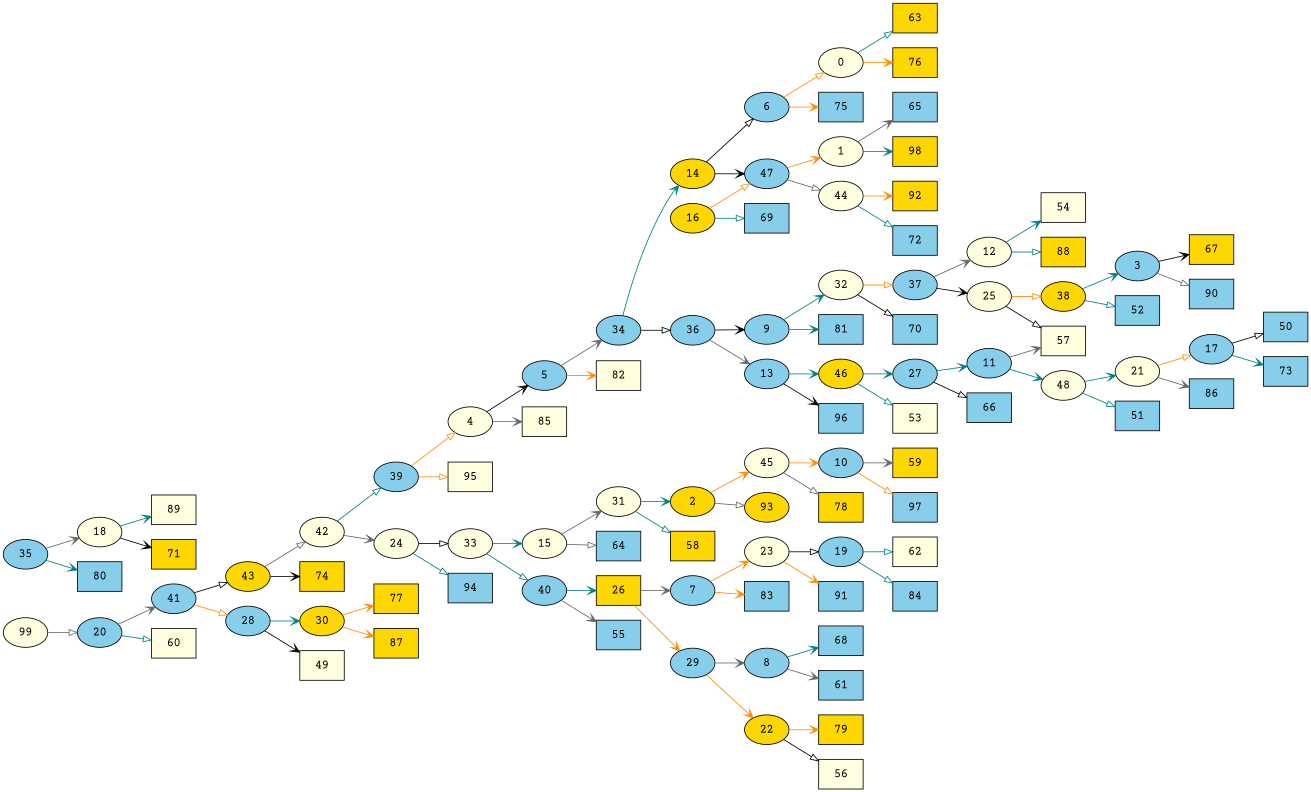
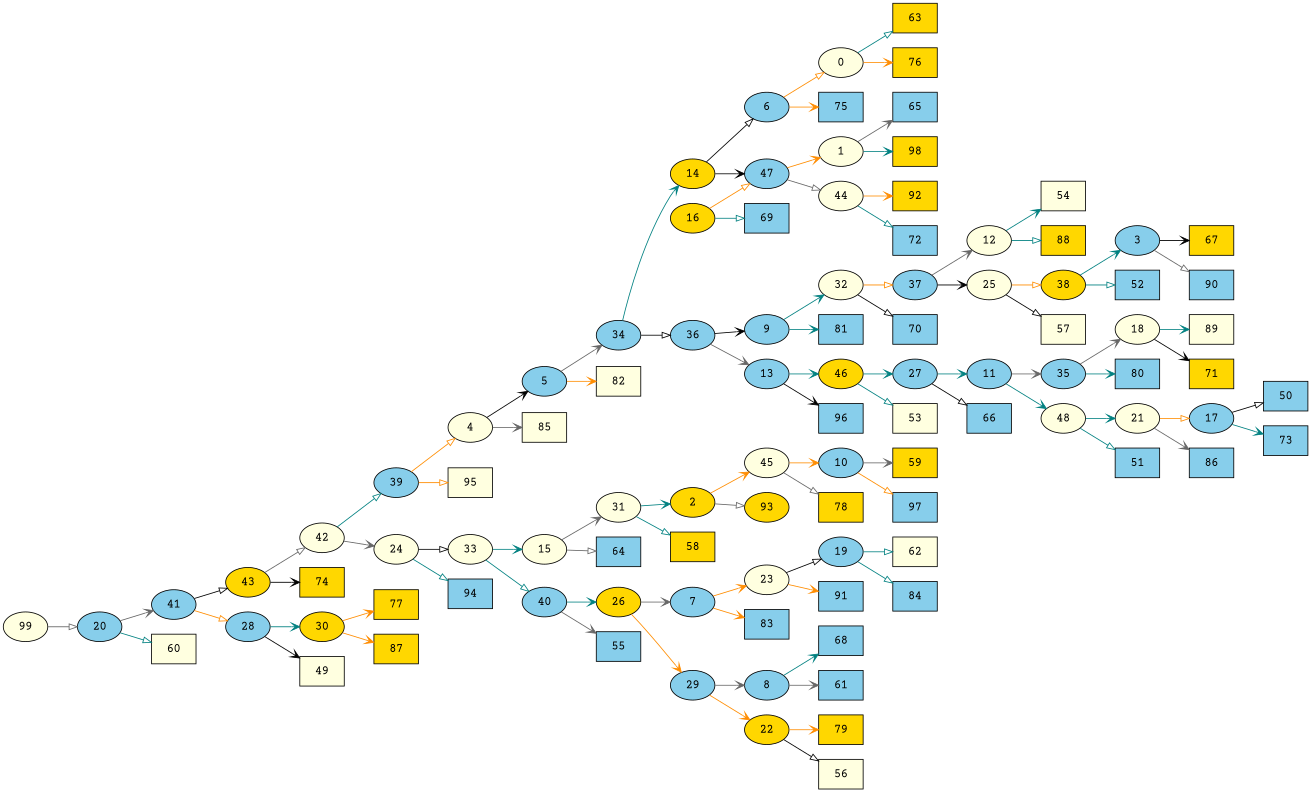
(1021, 354) -> (1022, 374)
(619, 591) -> (619, 602)
